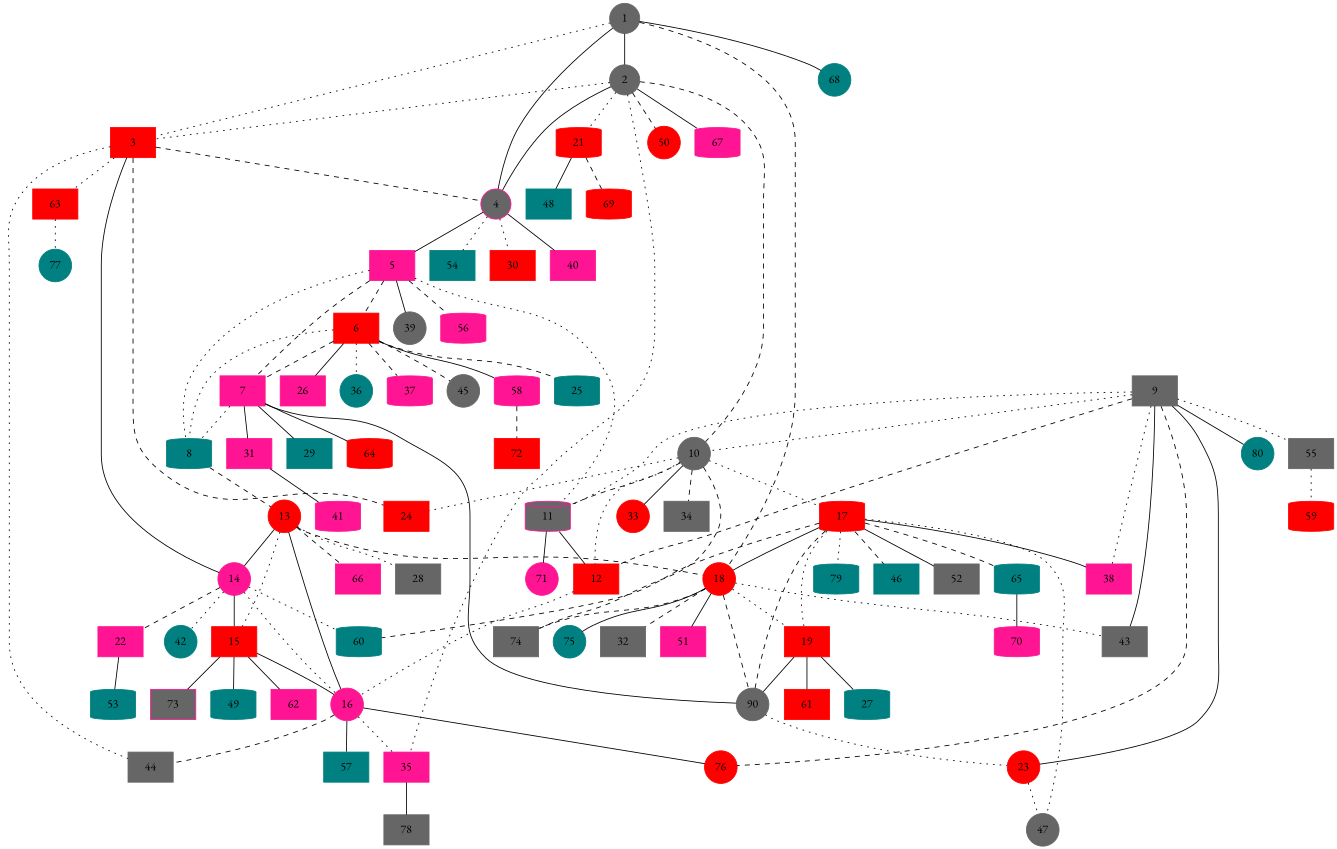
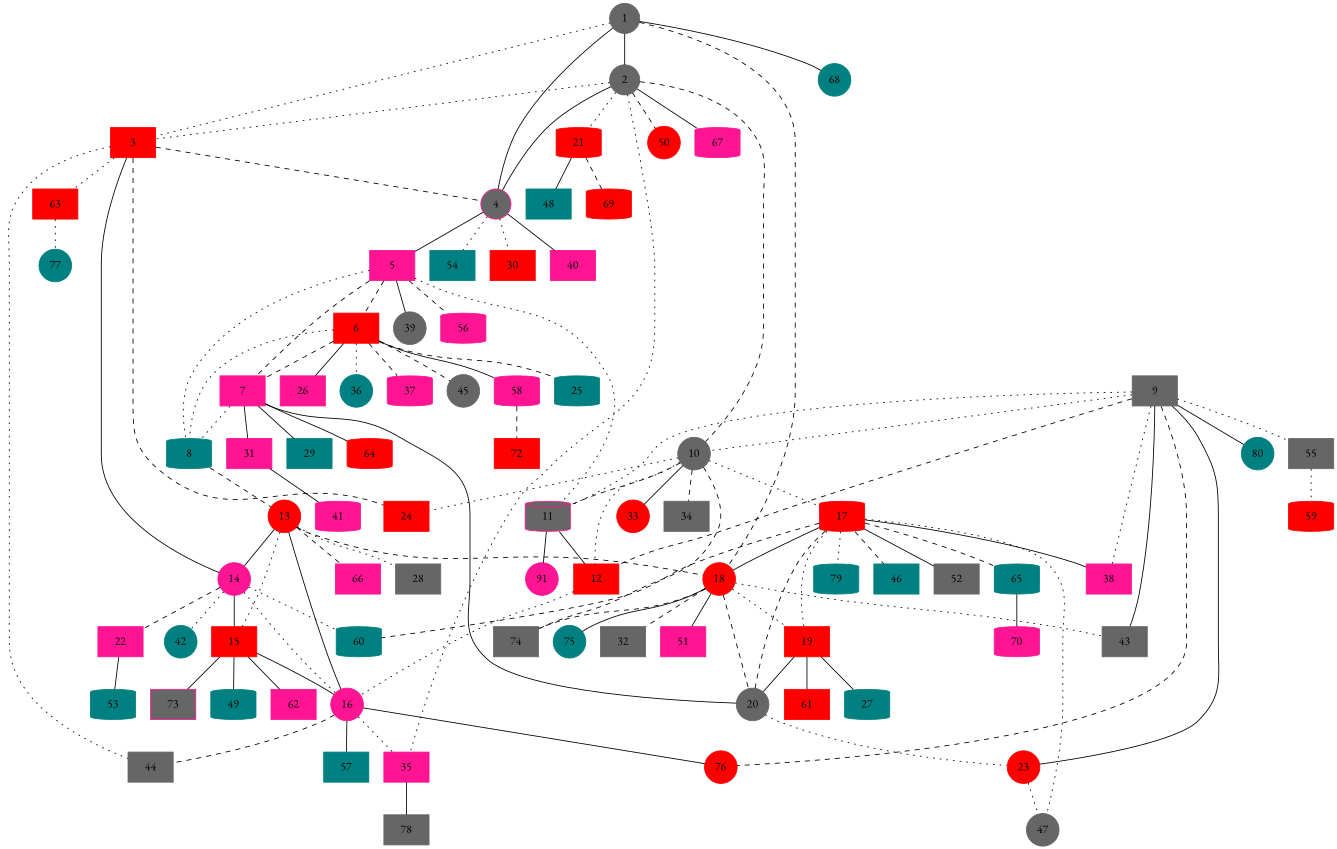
(542, 579) -> (542, 579)
(753, 704) -> (753, 704)
